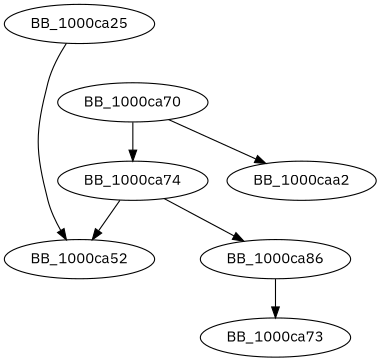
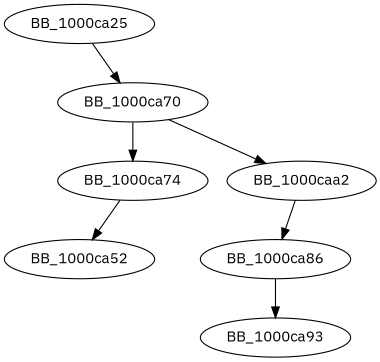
(38, 136) -> (103, 59)
(199, 217) -> (290, 215)
(275, 338) -> (275, 338)
